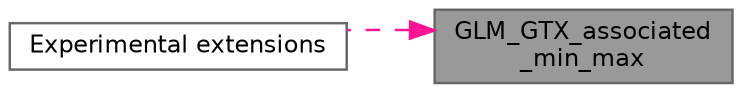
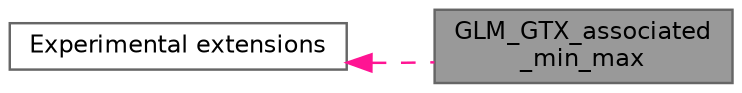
(378, 30) -> (403, 63)
